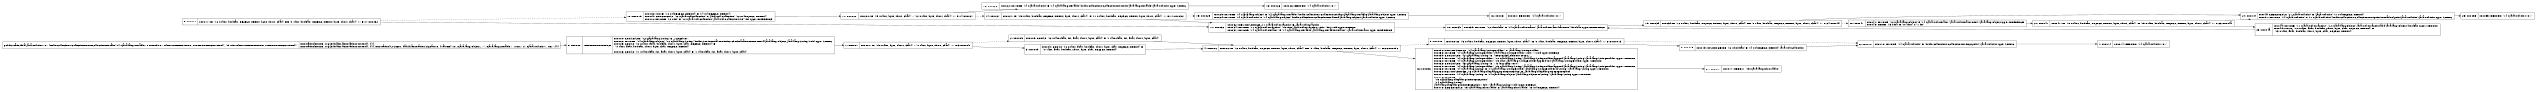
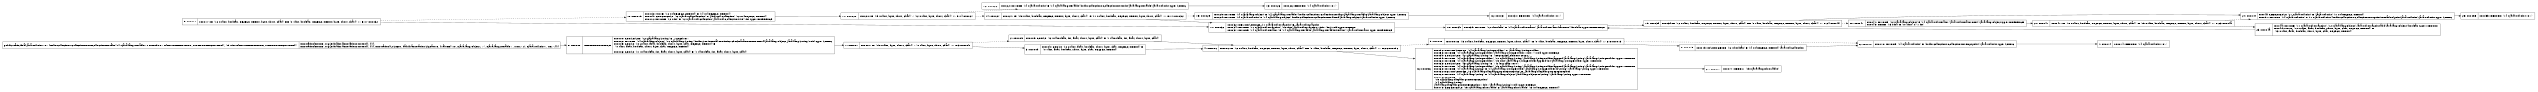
(985, 11) -> (985, 11)
